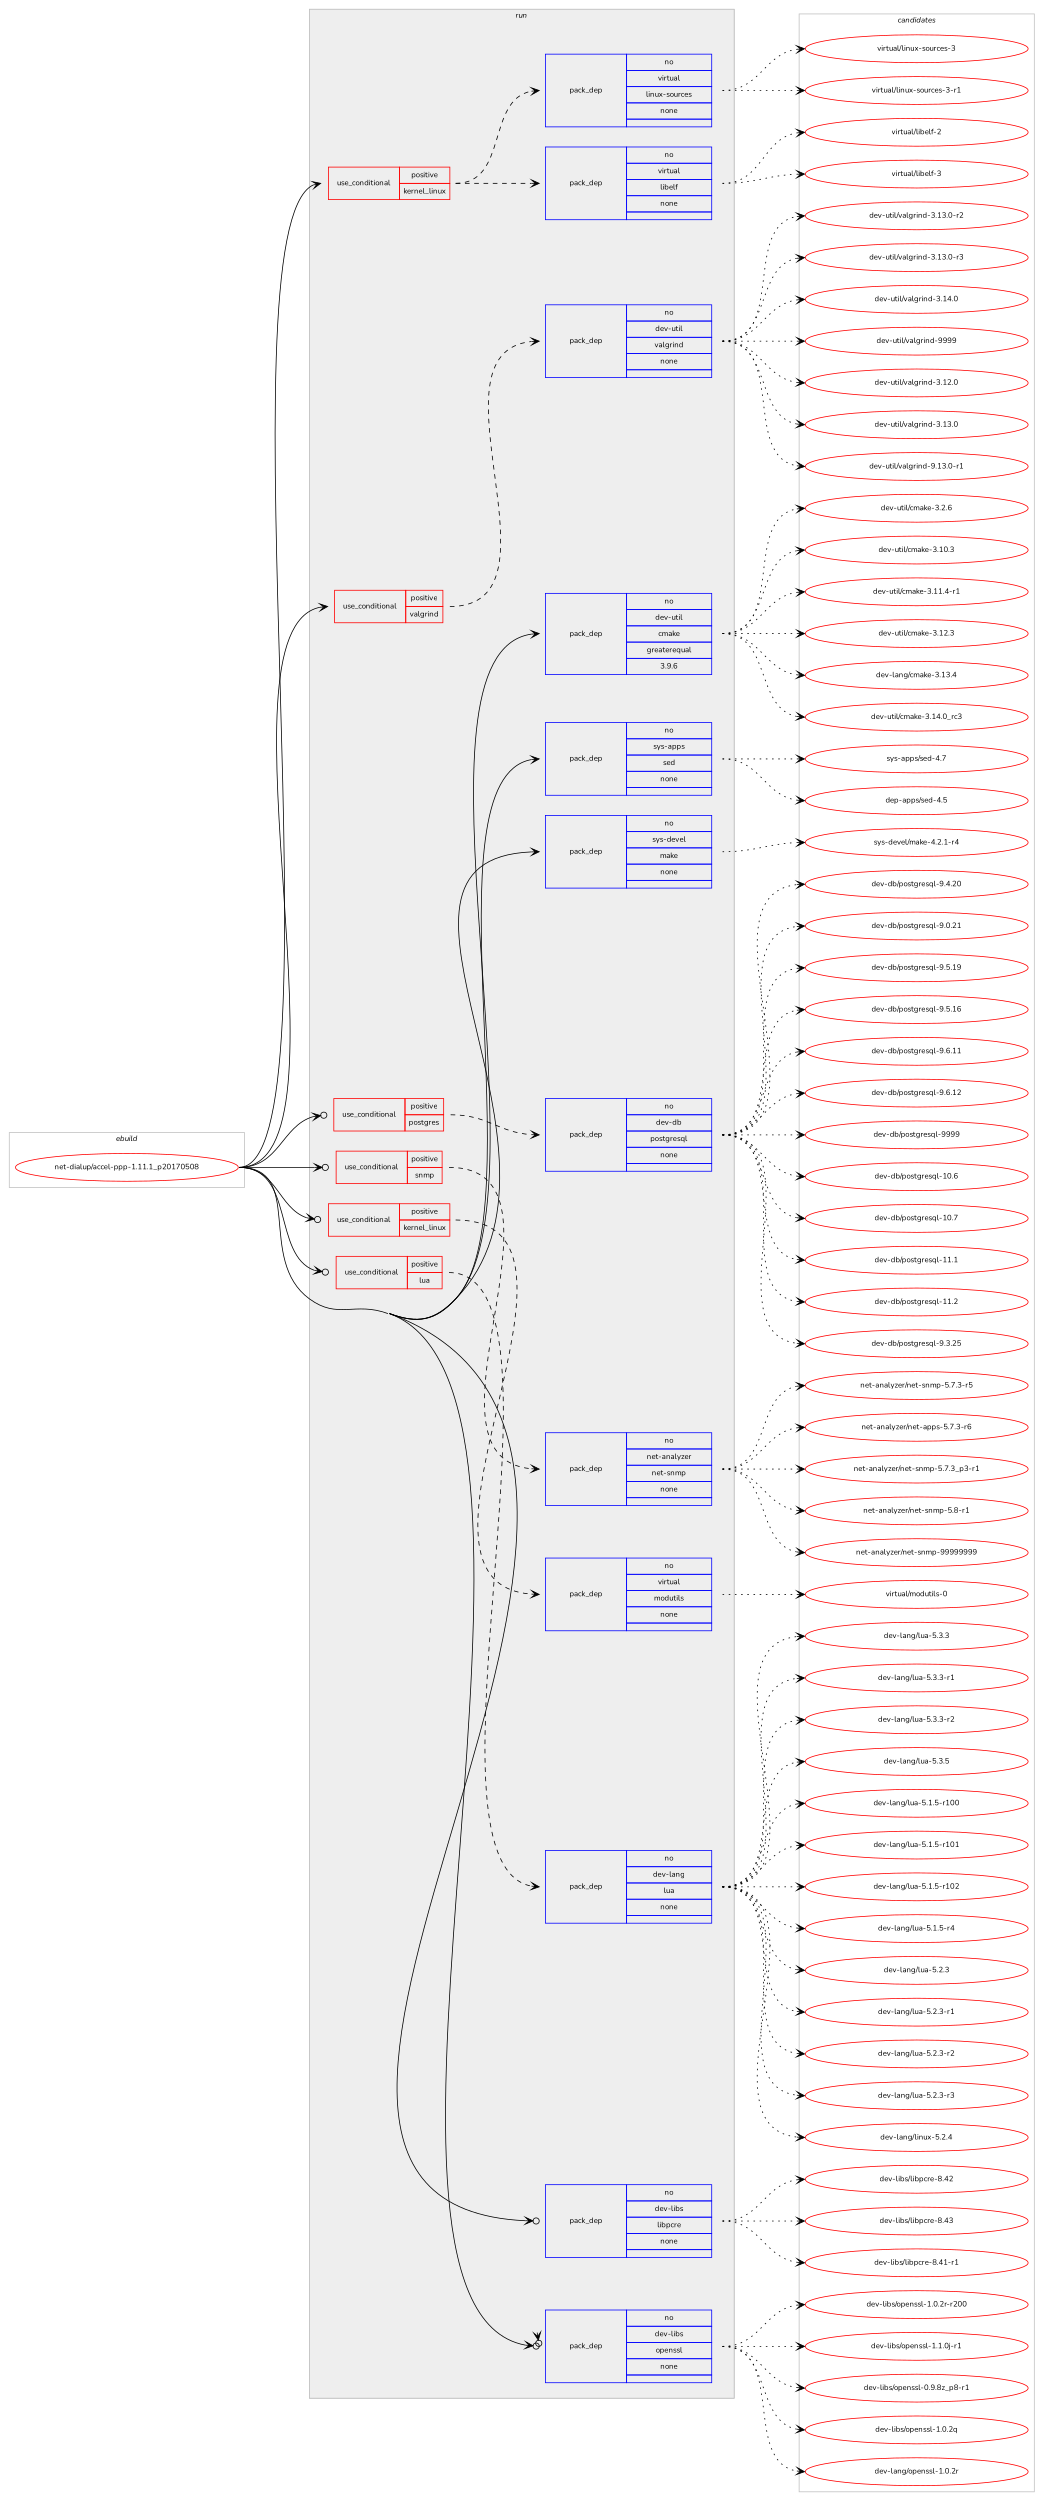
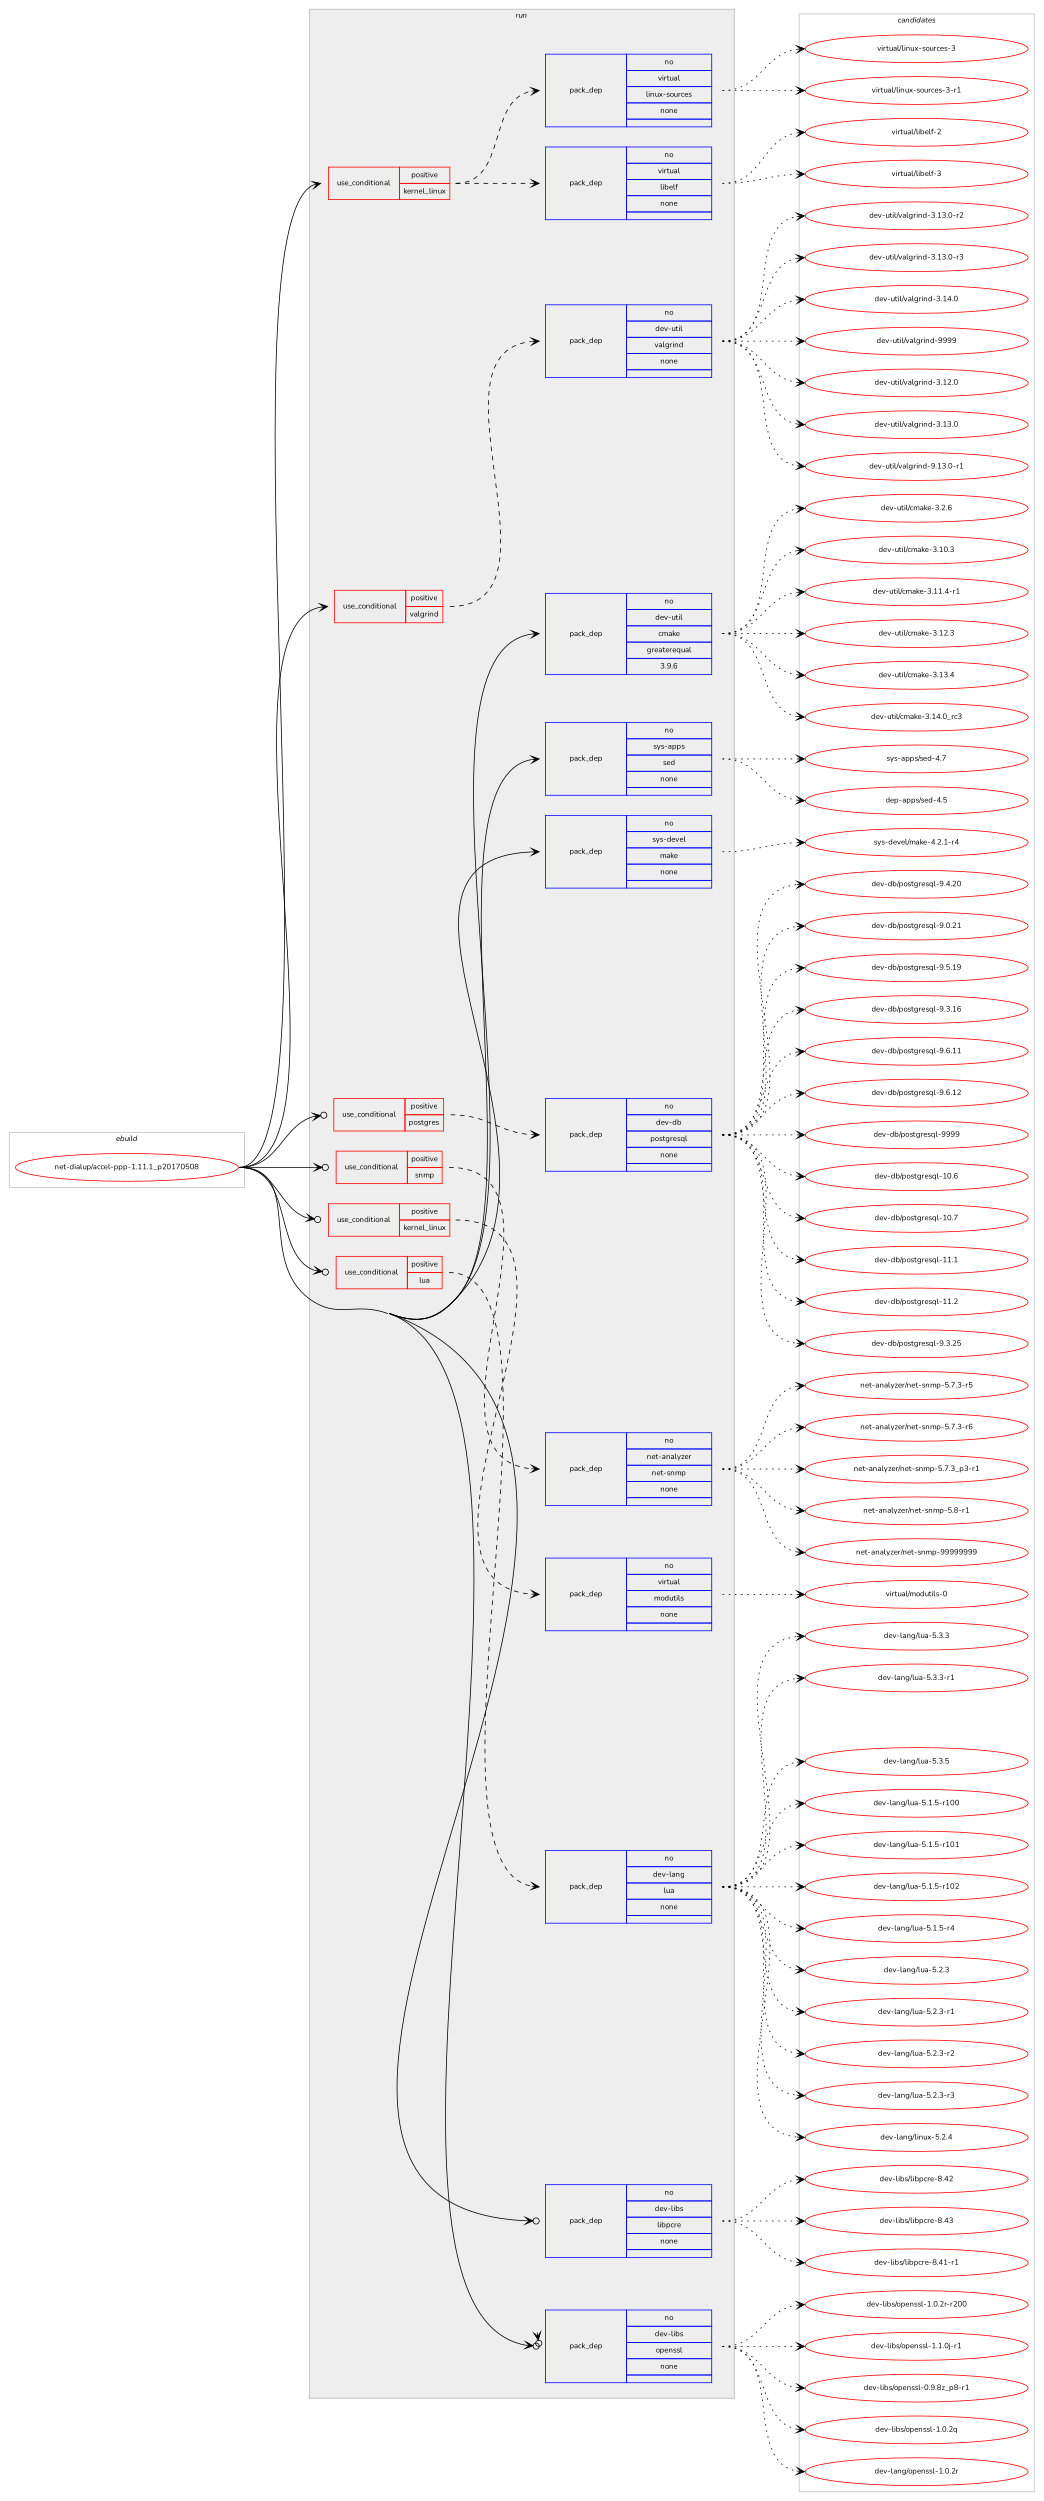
(917, 675) -> (917, 675)
(917, 1010) -> (917, 1010)
(917, 1427) -> (917, 1427)
(917, 1720) -> none
